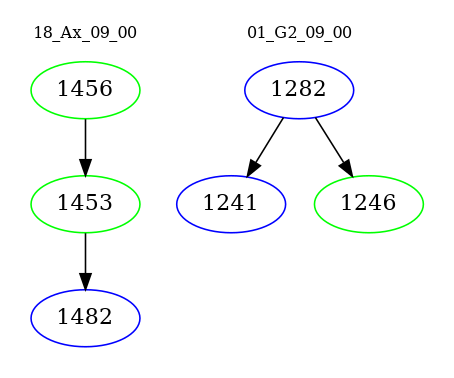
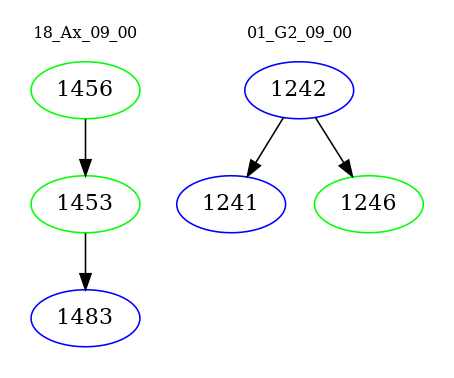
(299, 90) -> (299, 90)
(86, 318) -> (86, 318)
